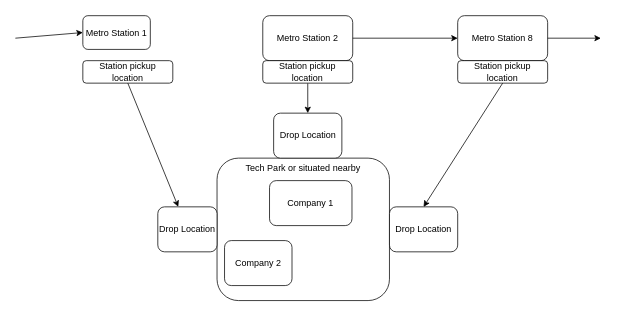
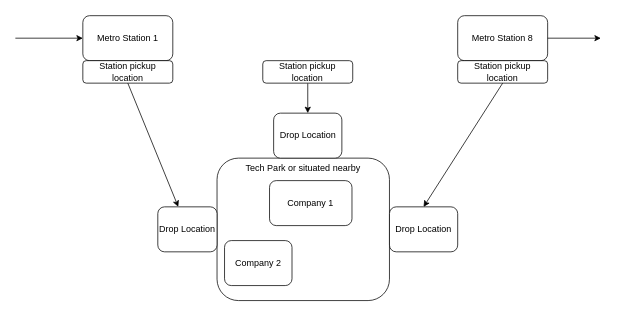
(117, 32) -> (128, 38)
(308, 38) -> none
(403, 38) -> none
